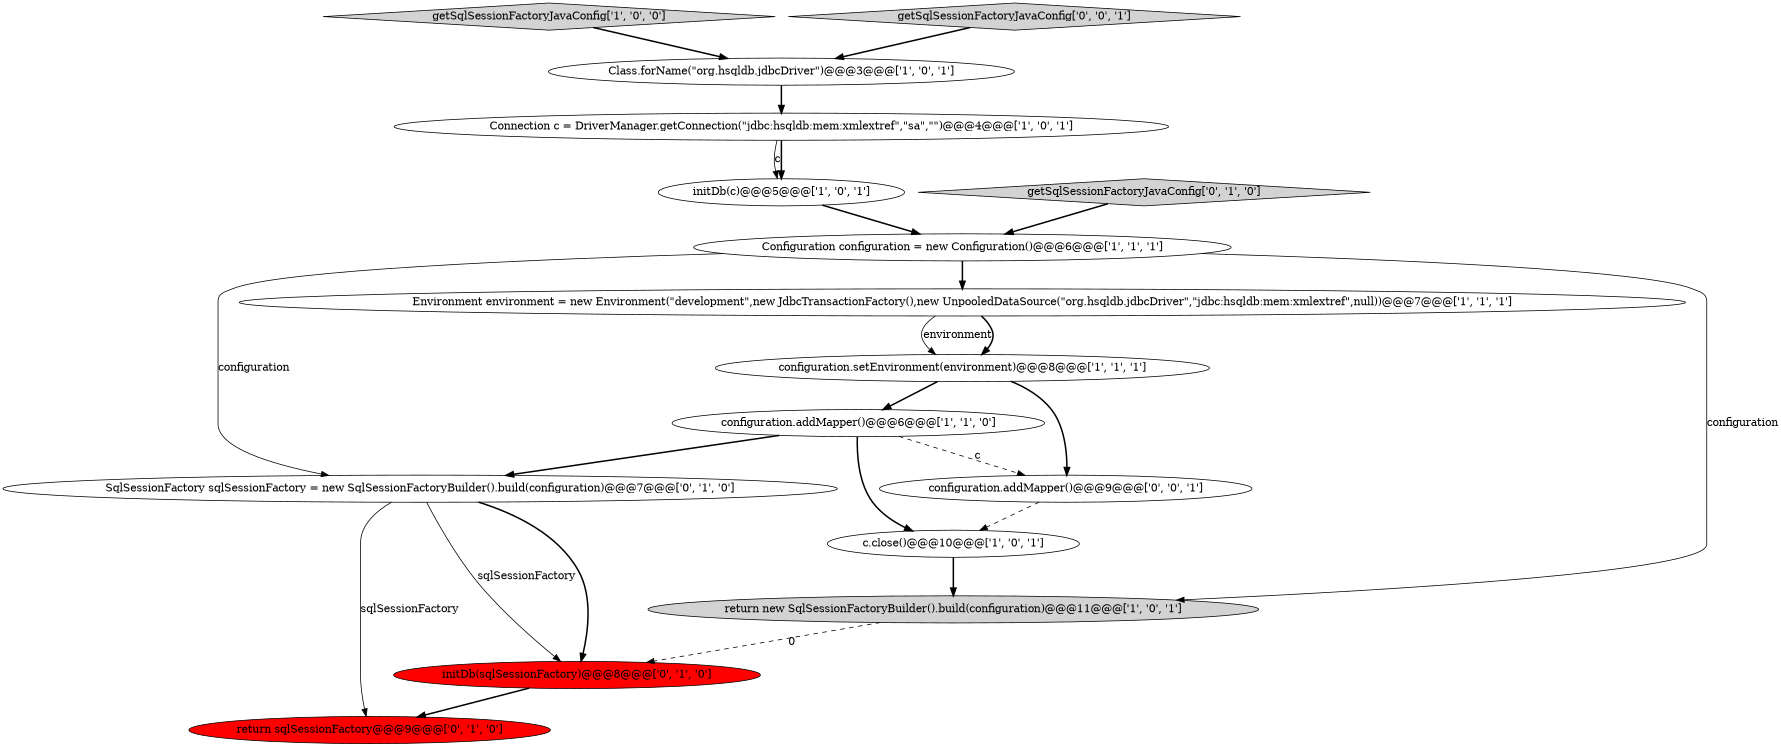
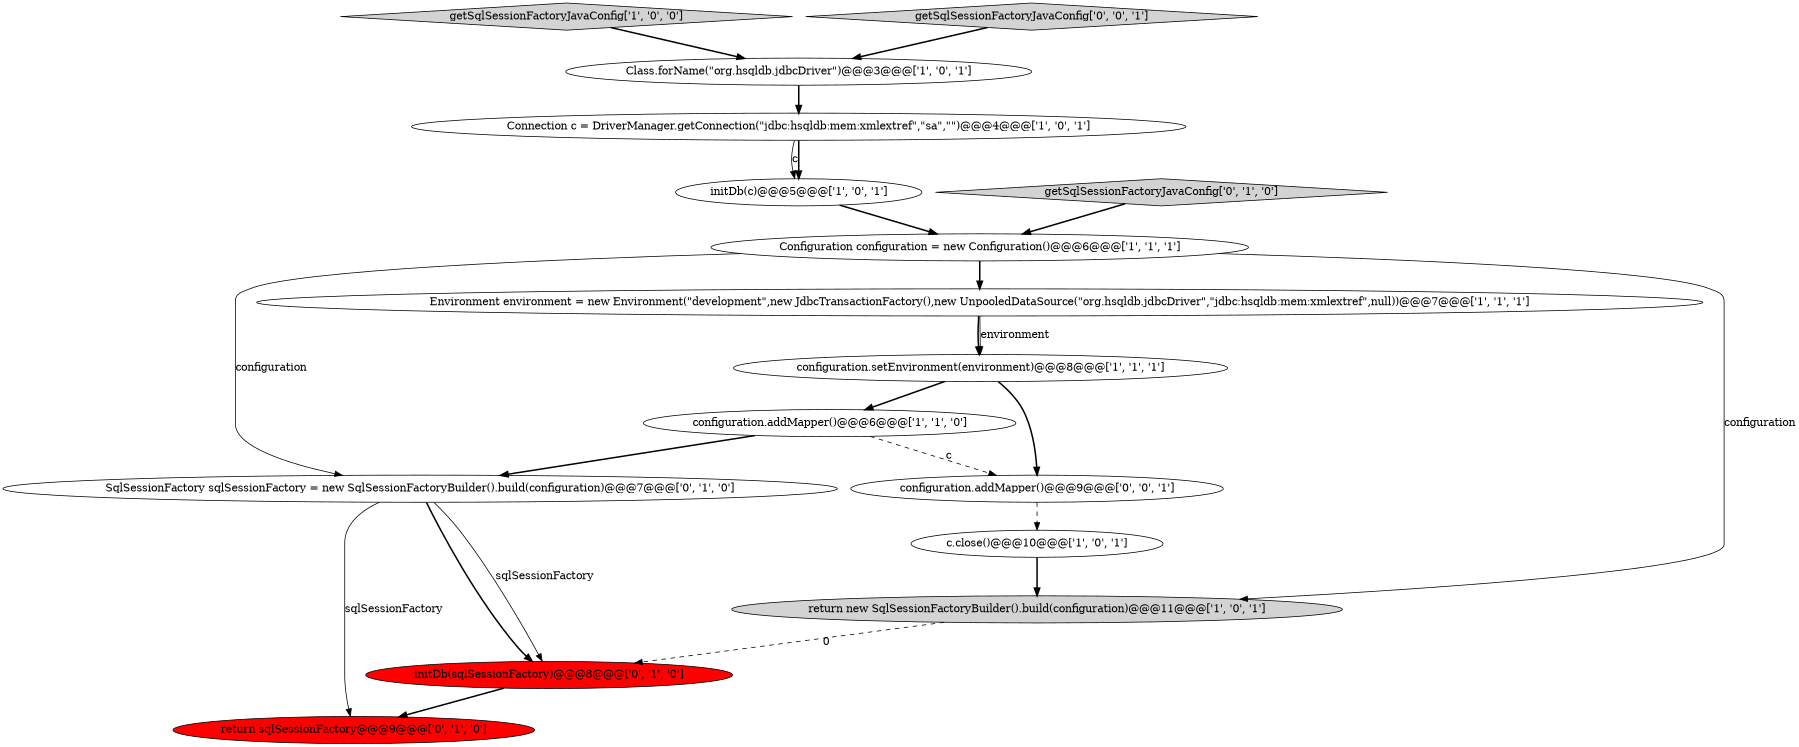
(866, 491) -> none
